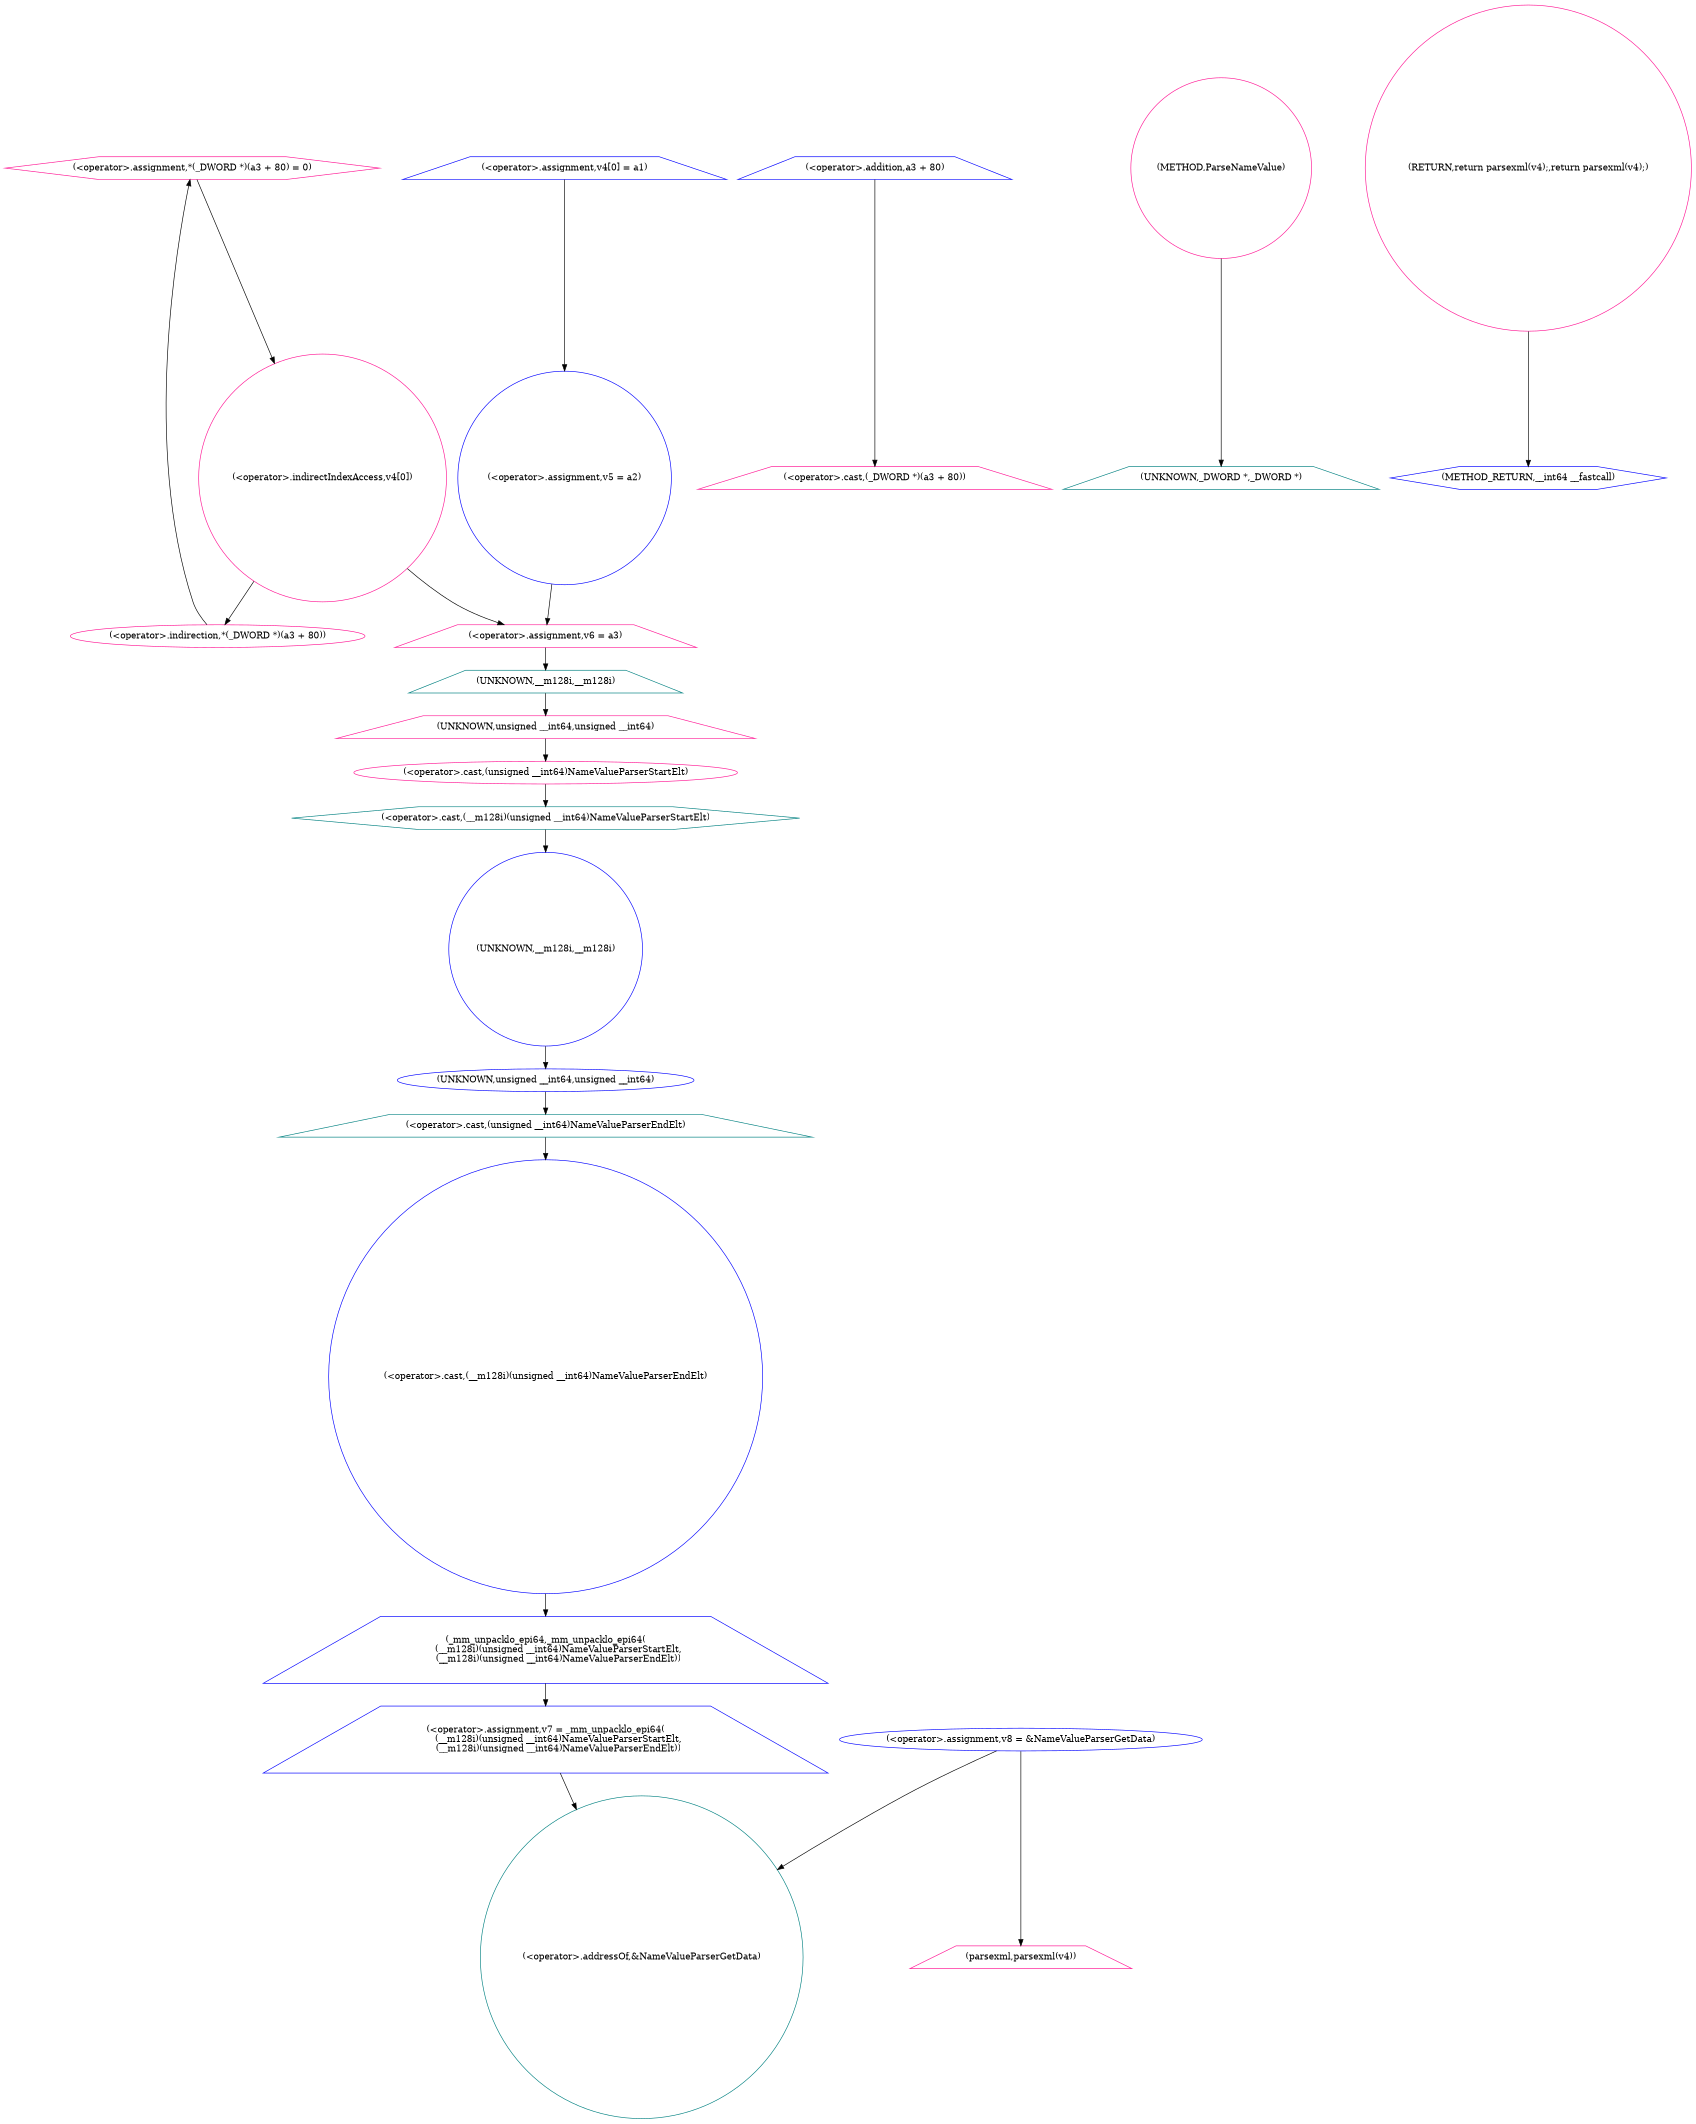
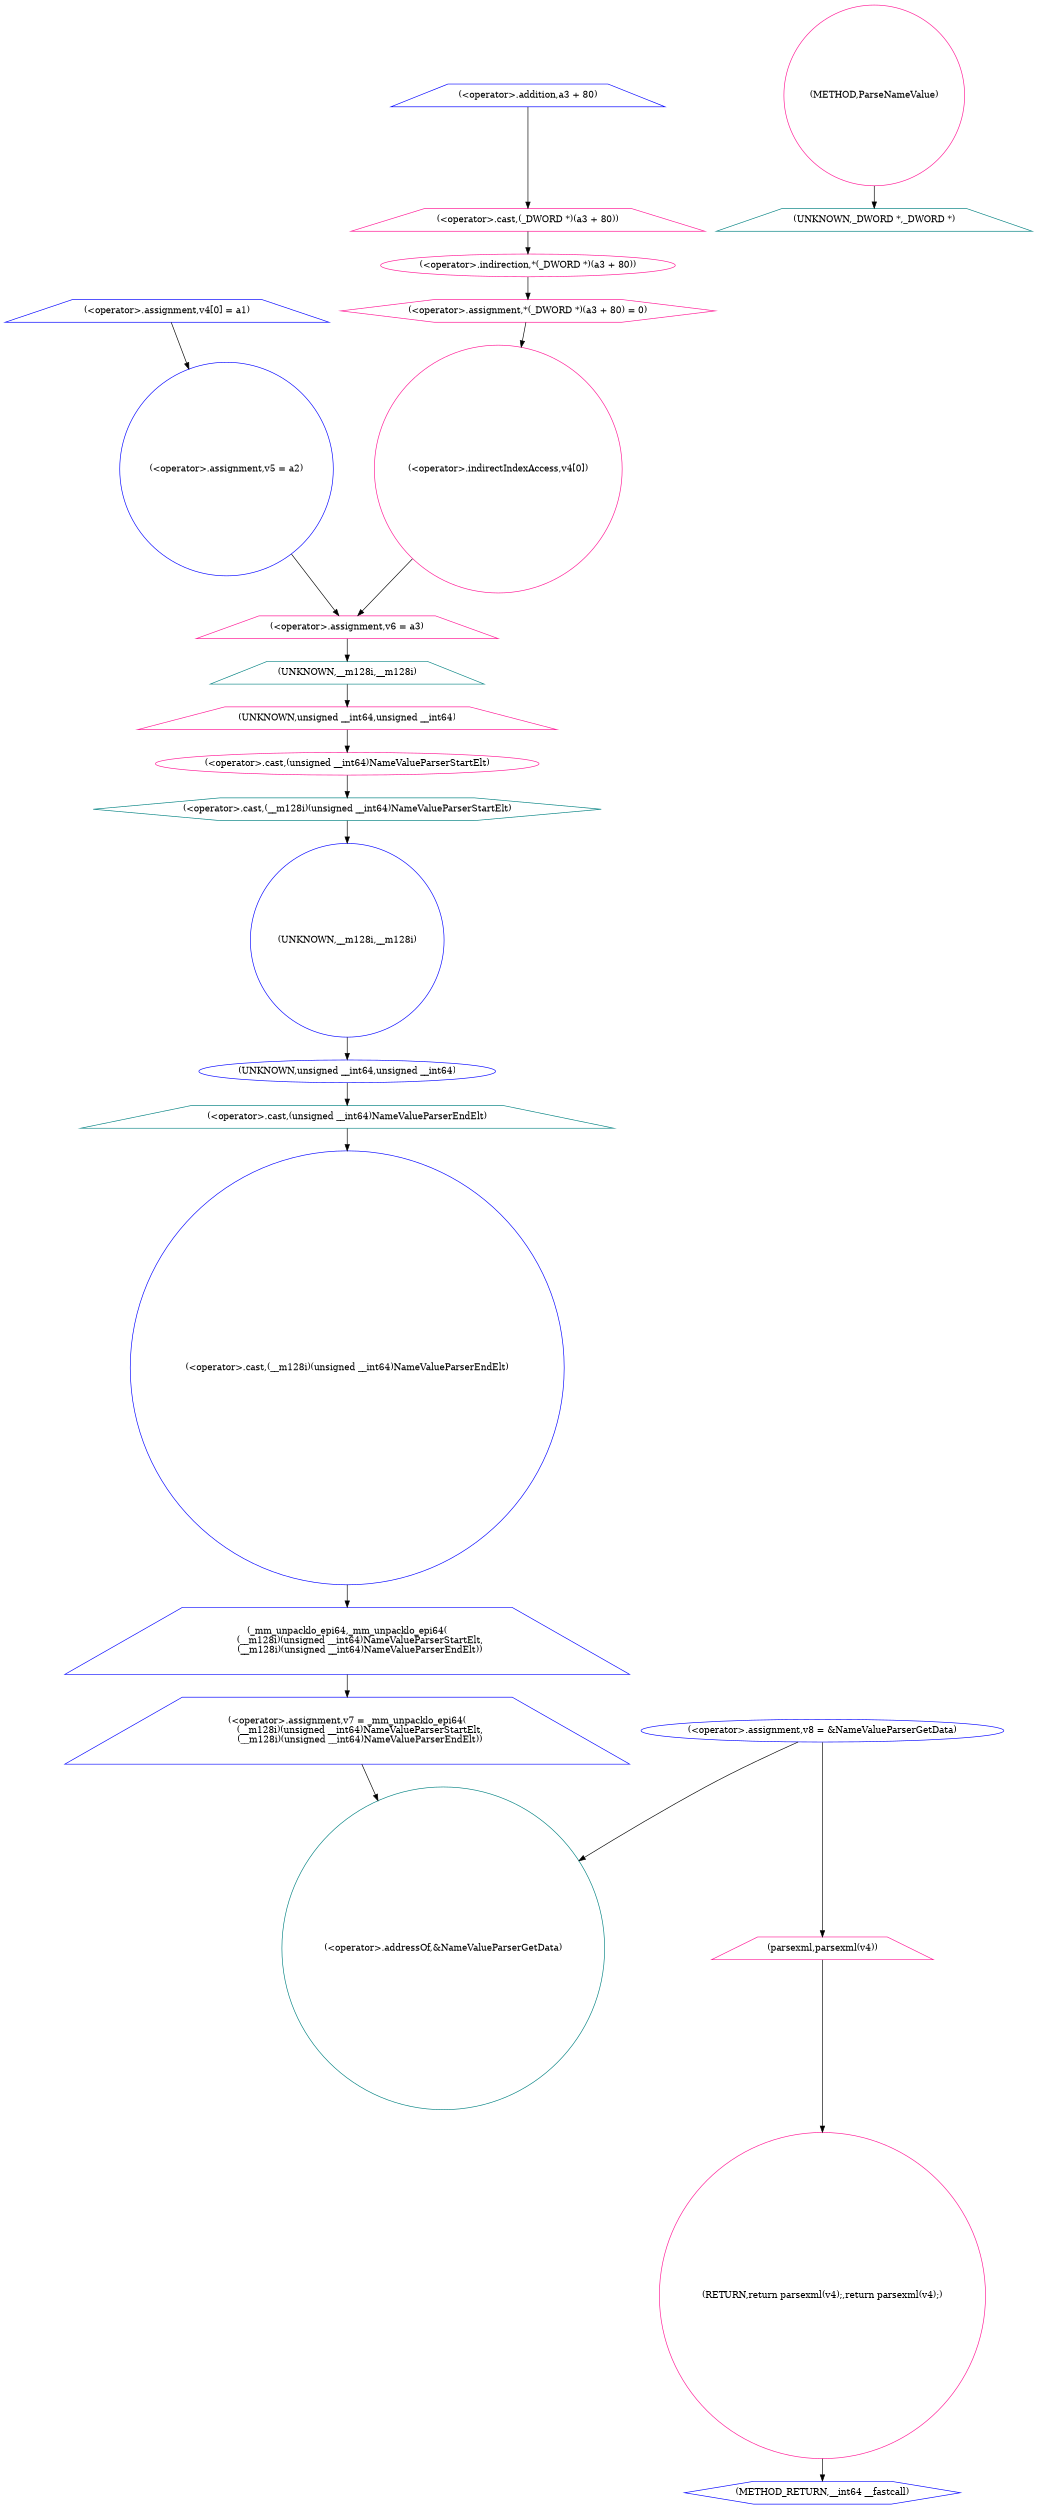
(241, 600) -> (528, 240)
none -> (822, 2043)
